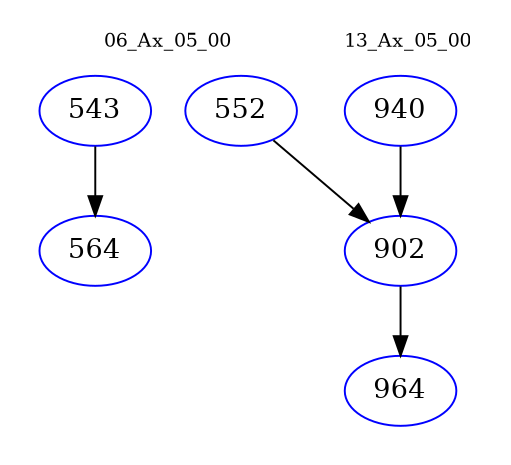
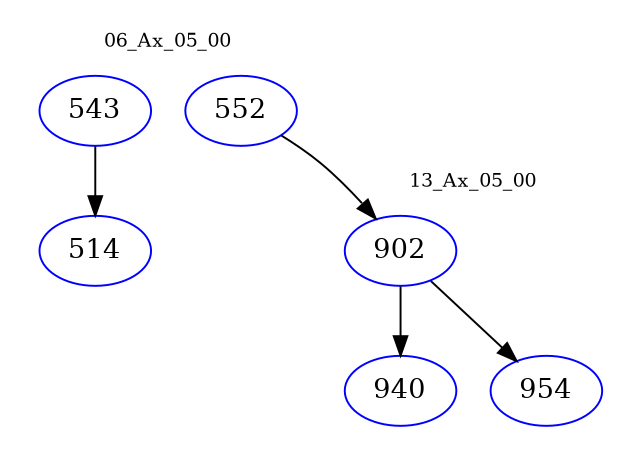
(401, 171) -> (401, 311)
(95, 251) -> (95, 251)
(401, 391) -> (546, 391)
